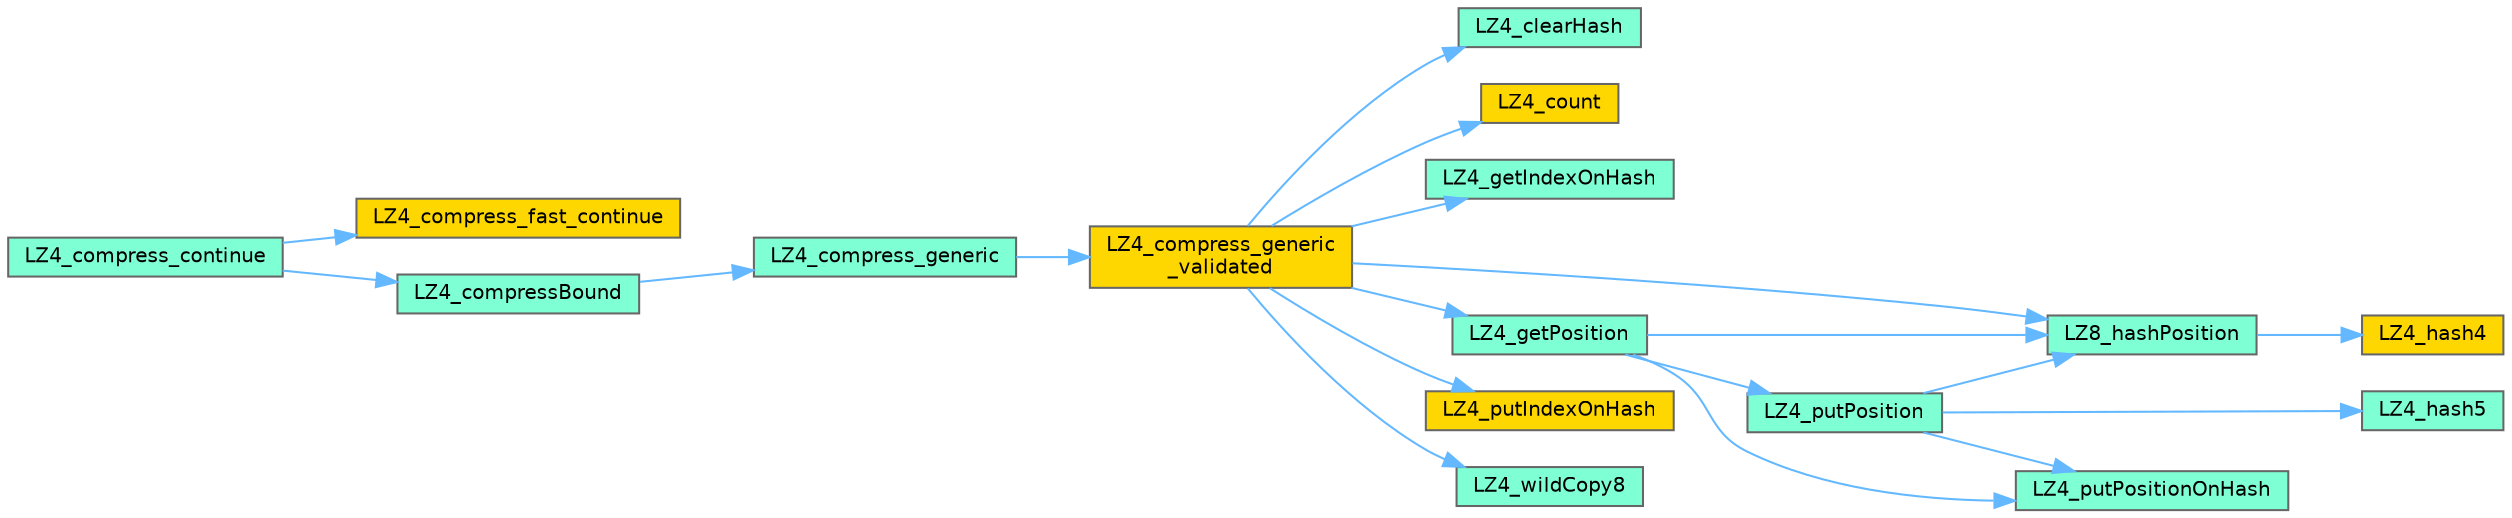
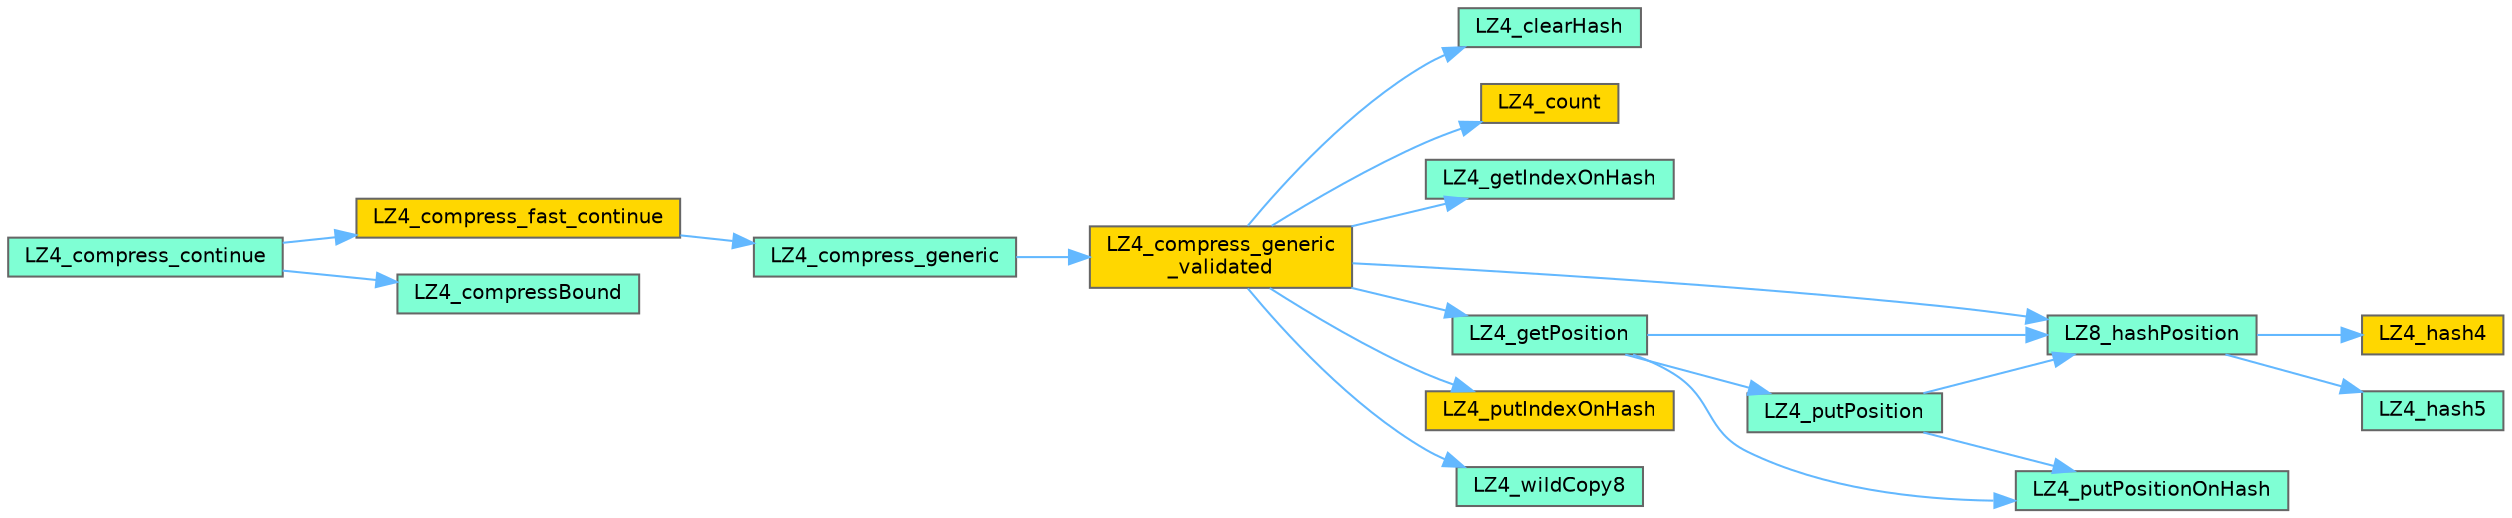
(686, 277) -> (707, 238)
(2142, 412) -> (2283, 370)
